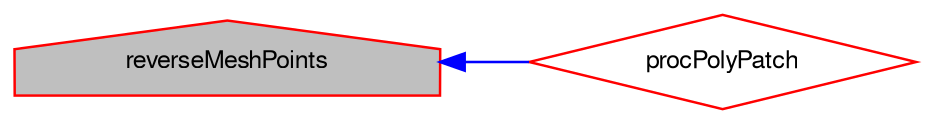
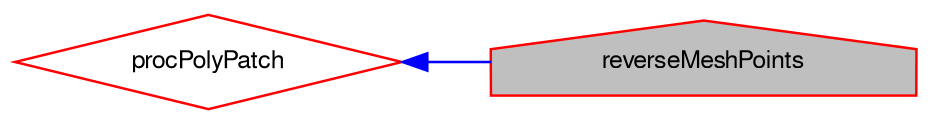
(497, 62) -> (459, 62)
